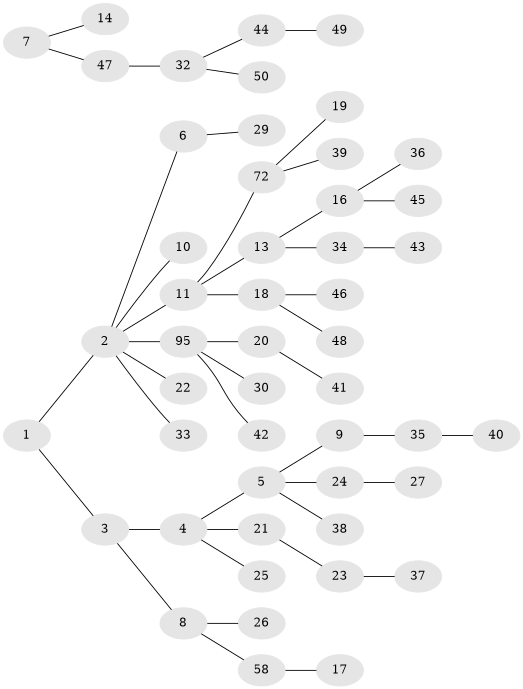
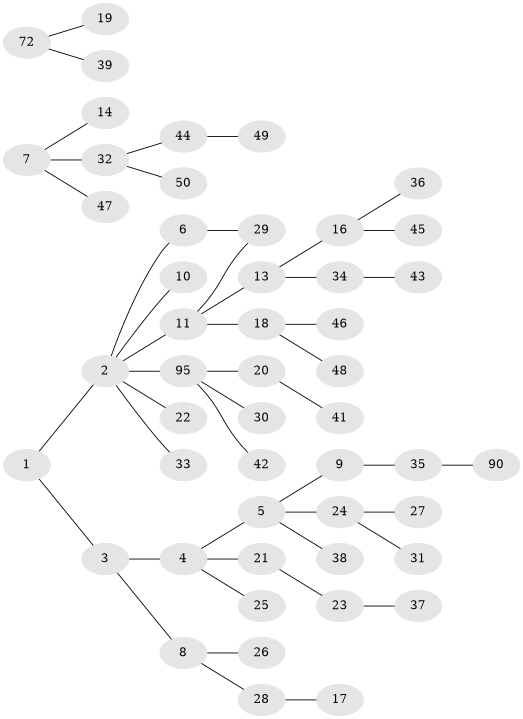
(144, 66) -> (66, 160)
(228, 239) -> (223, 277)
(496, 436) -> (496, 465)
none -> (418, 559)
(262, 670) -> (262, 700)
